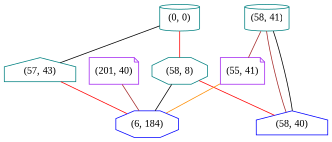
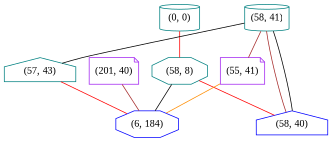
(110, 44) -> (153, 42)
